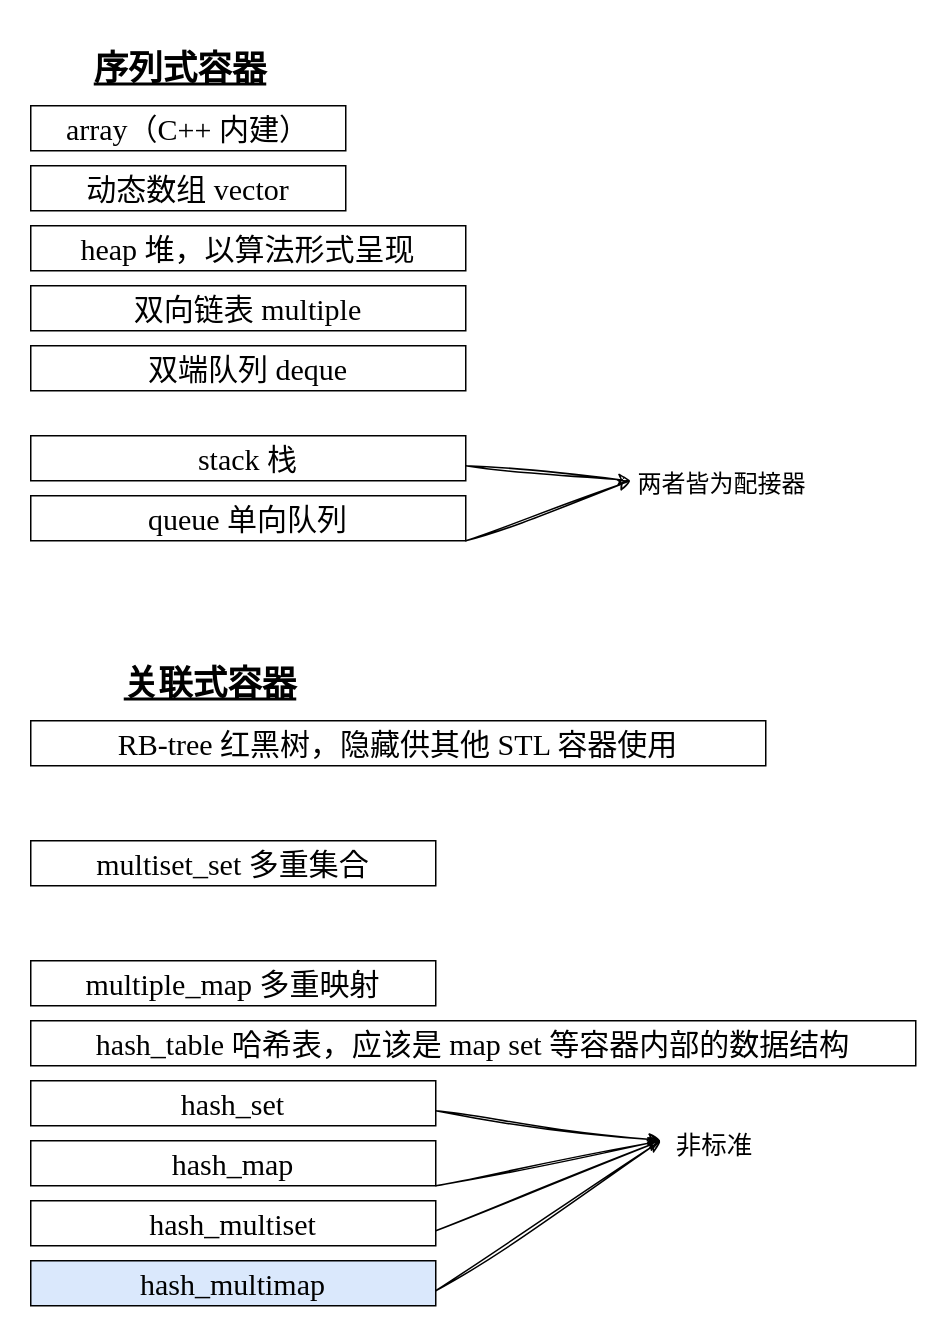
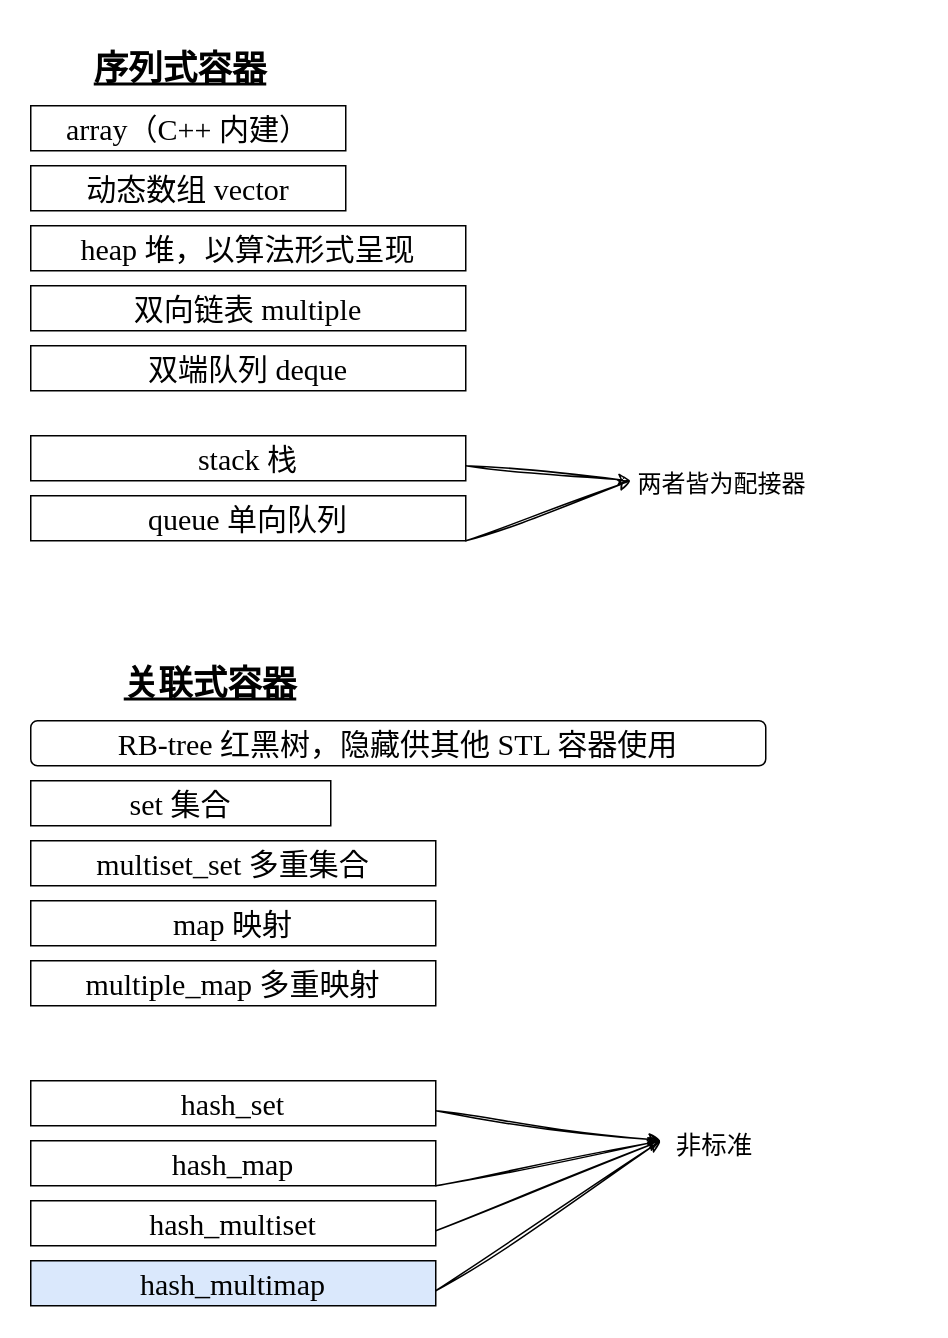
(398, 743) -> (398, 743)
none -> (181, 803)
none -> (233, 923)
(473, 1043) -> none
